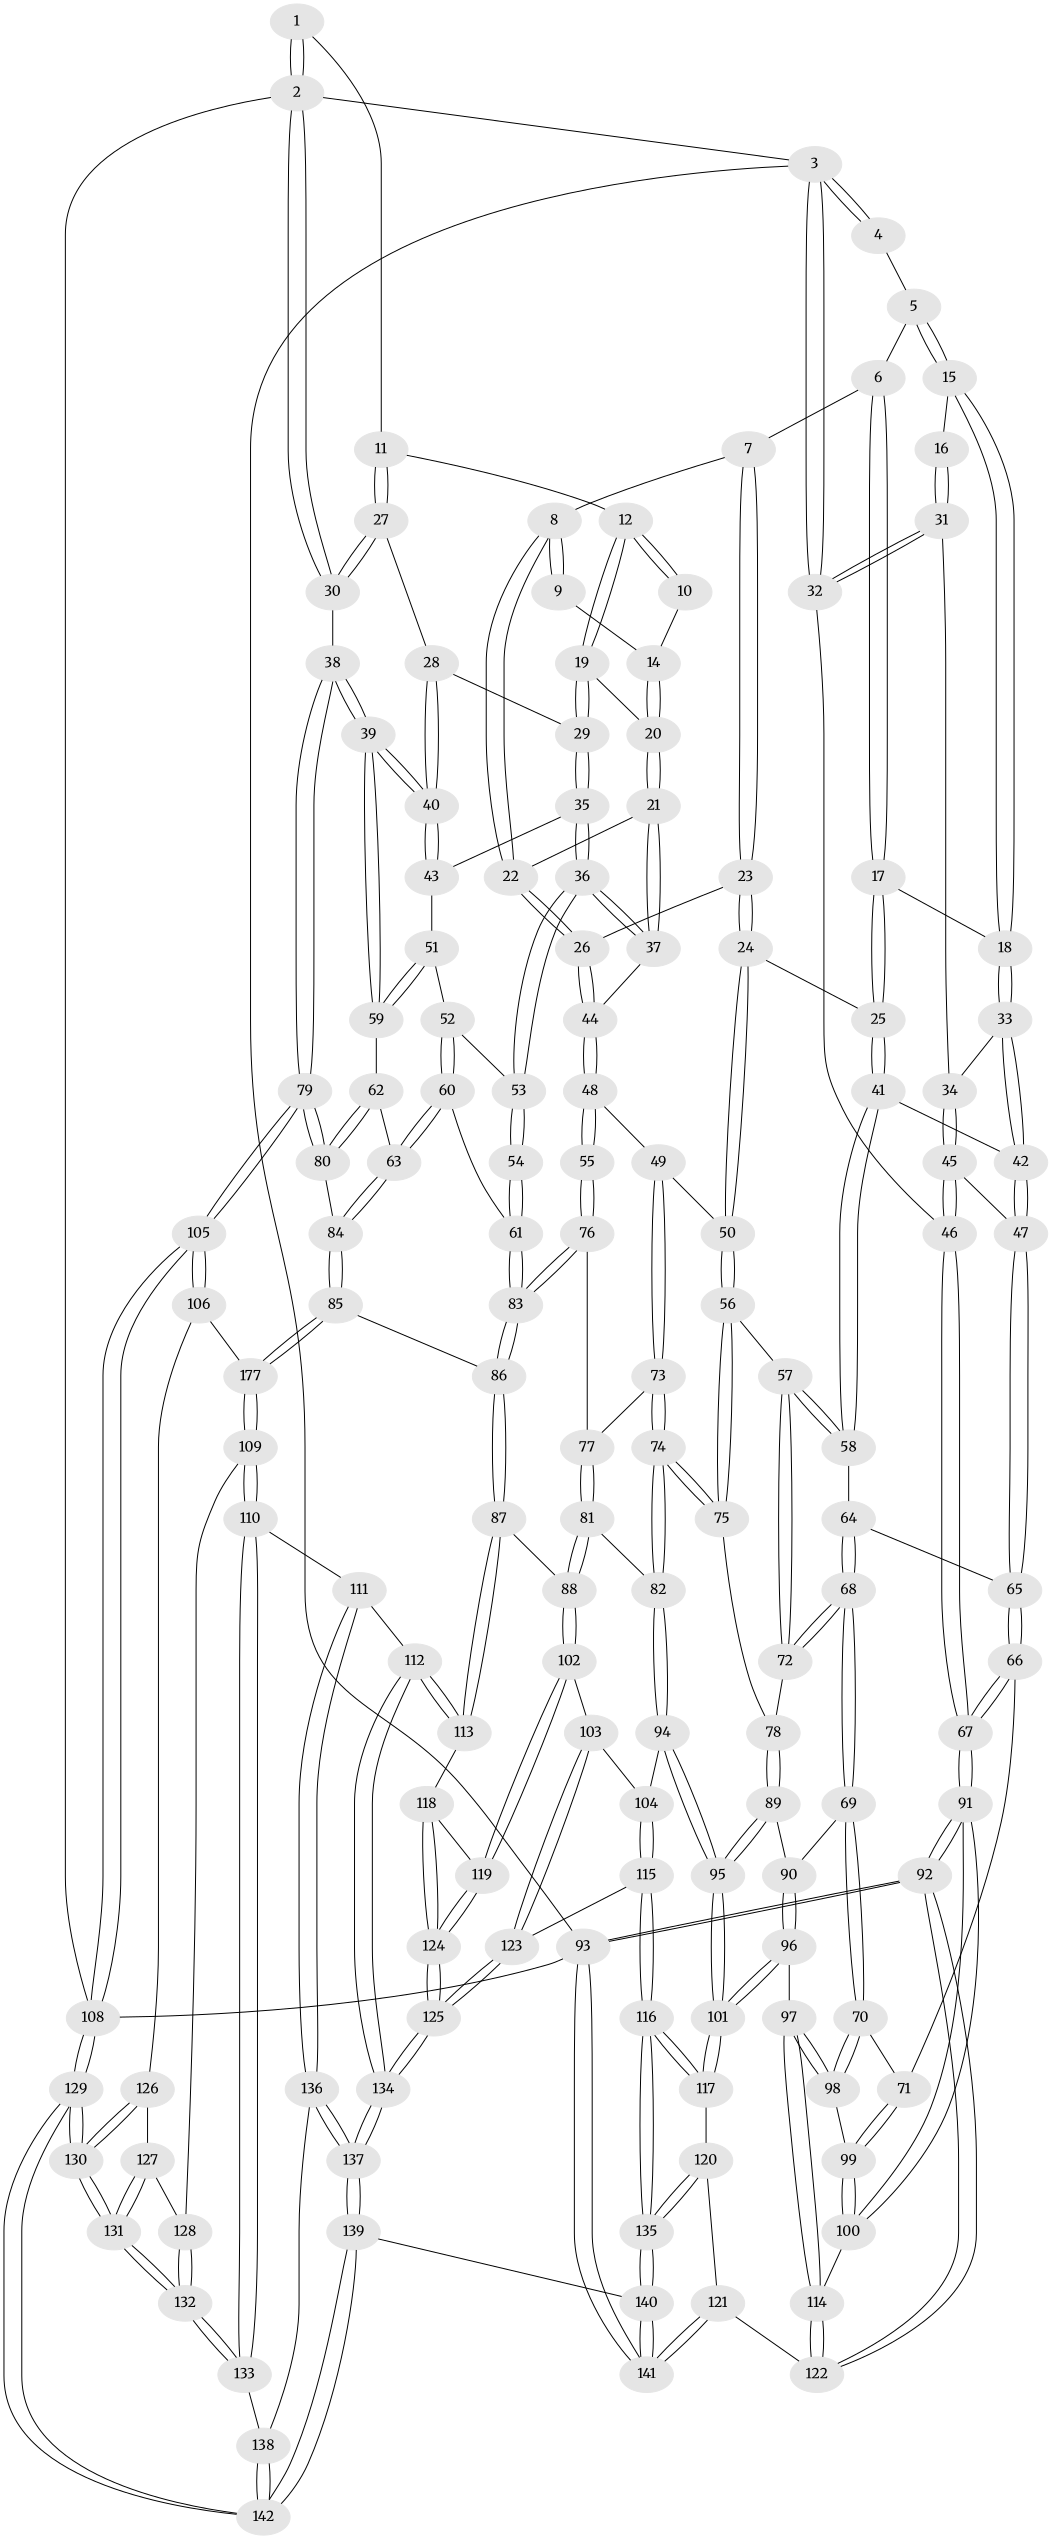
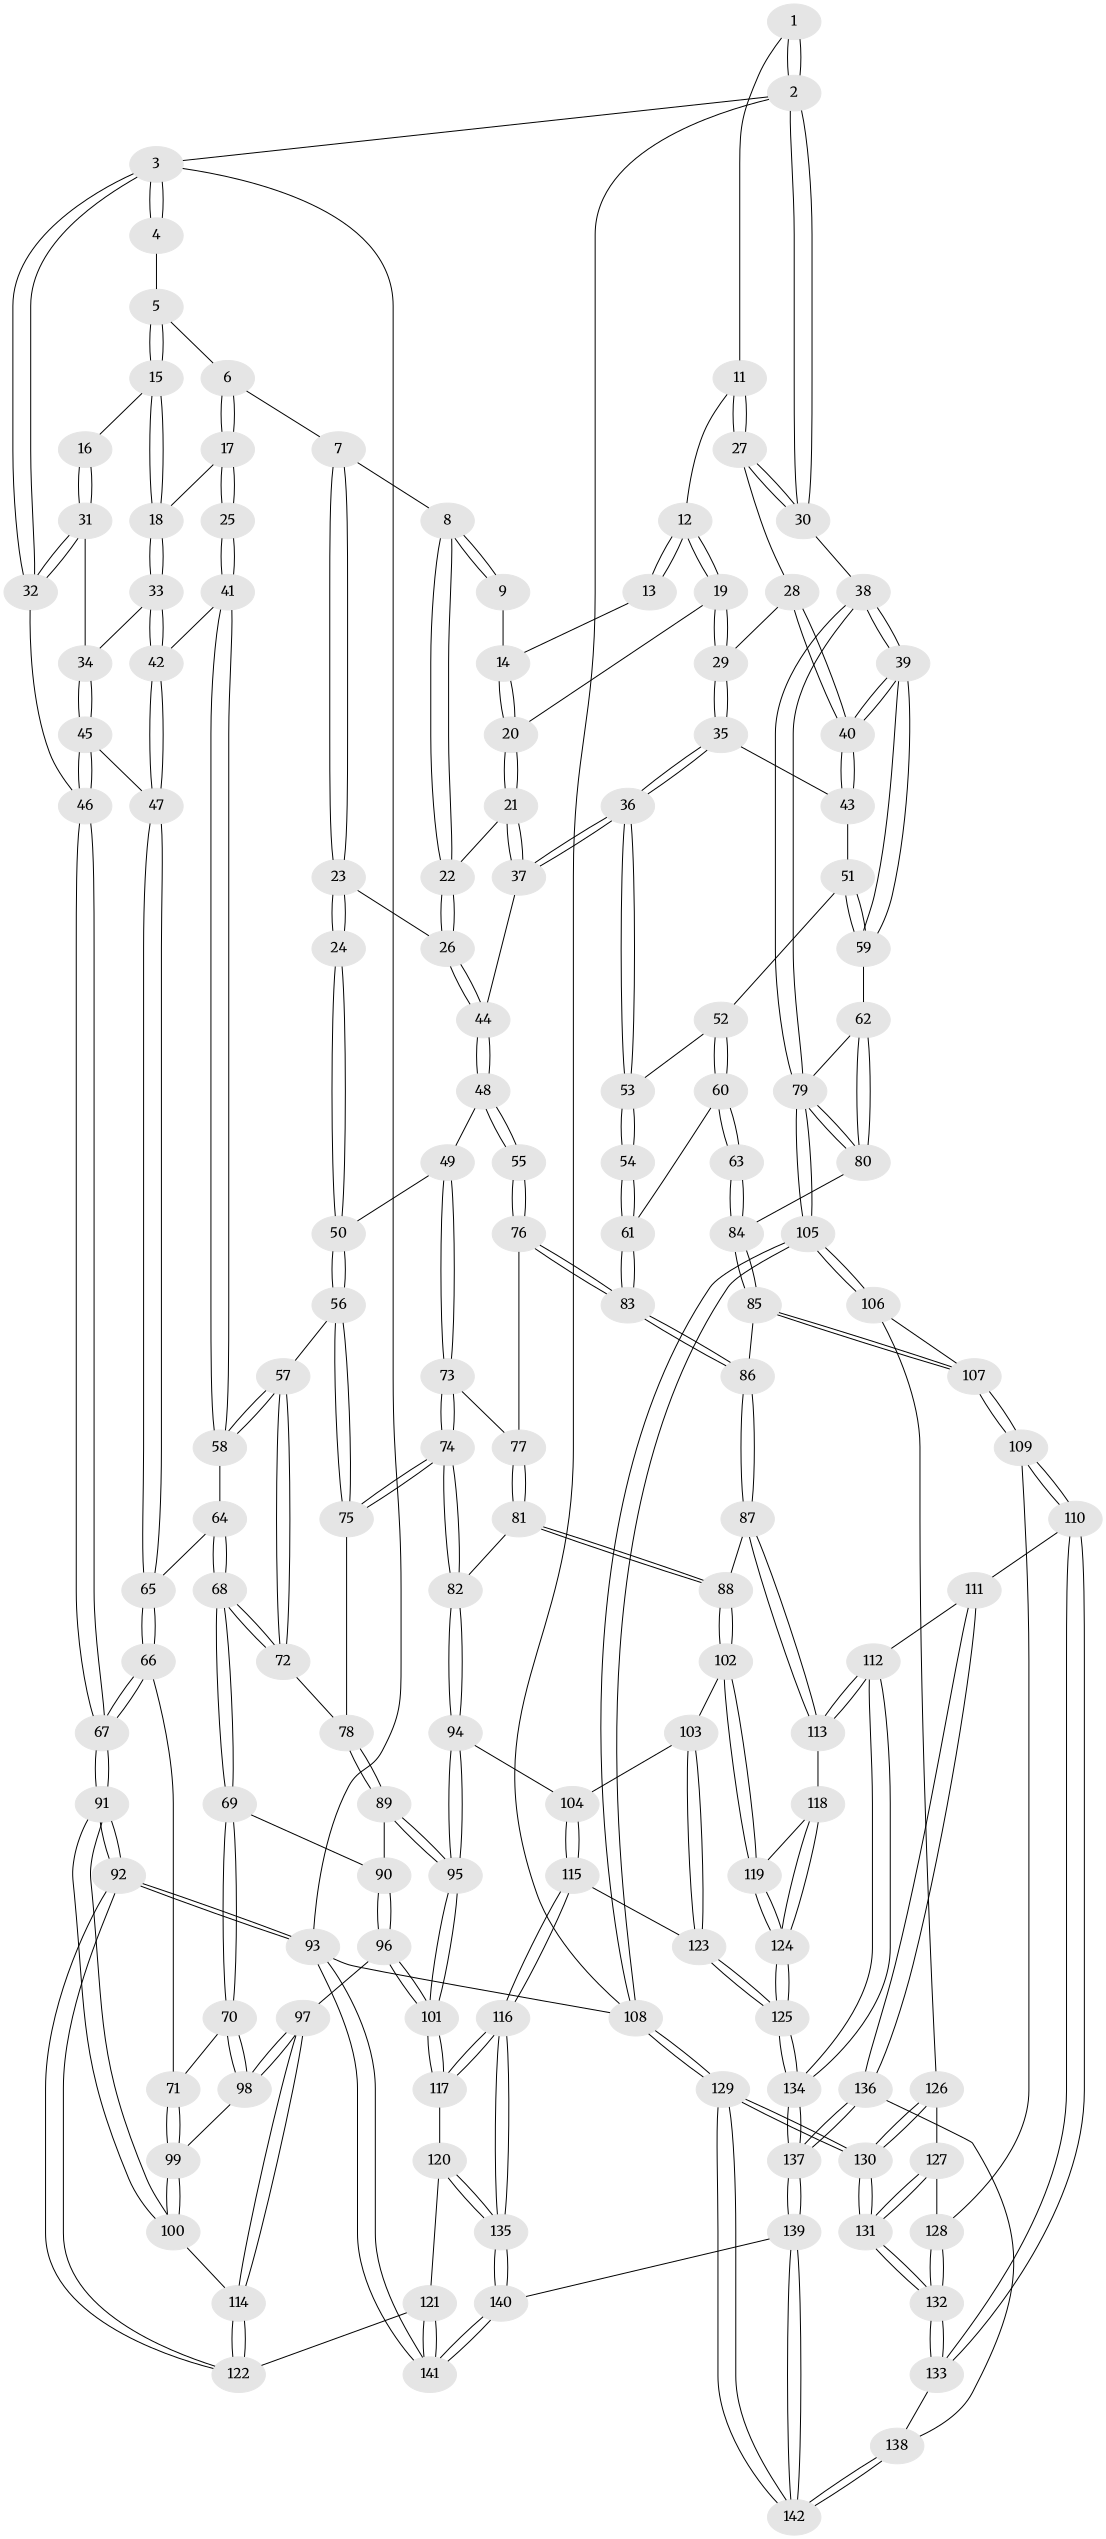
(685, 592) -> (650, 592)
(812, 984) -> none
(385, 1127) -> (832, 1056)
(251, 1376) -> (974, 1376)
